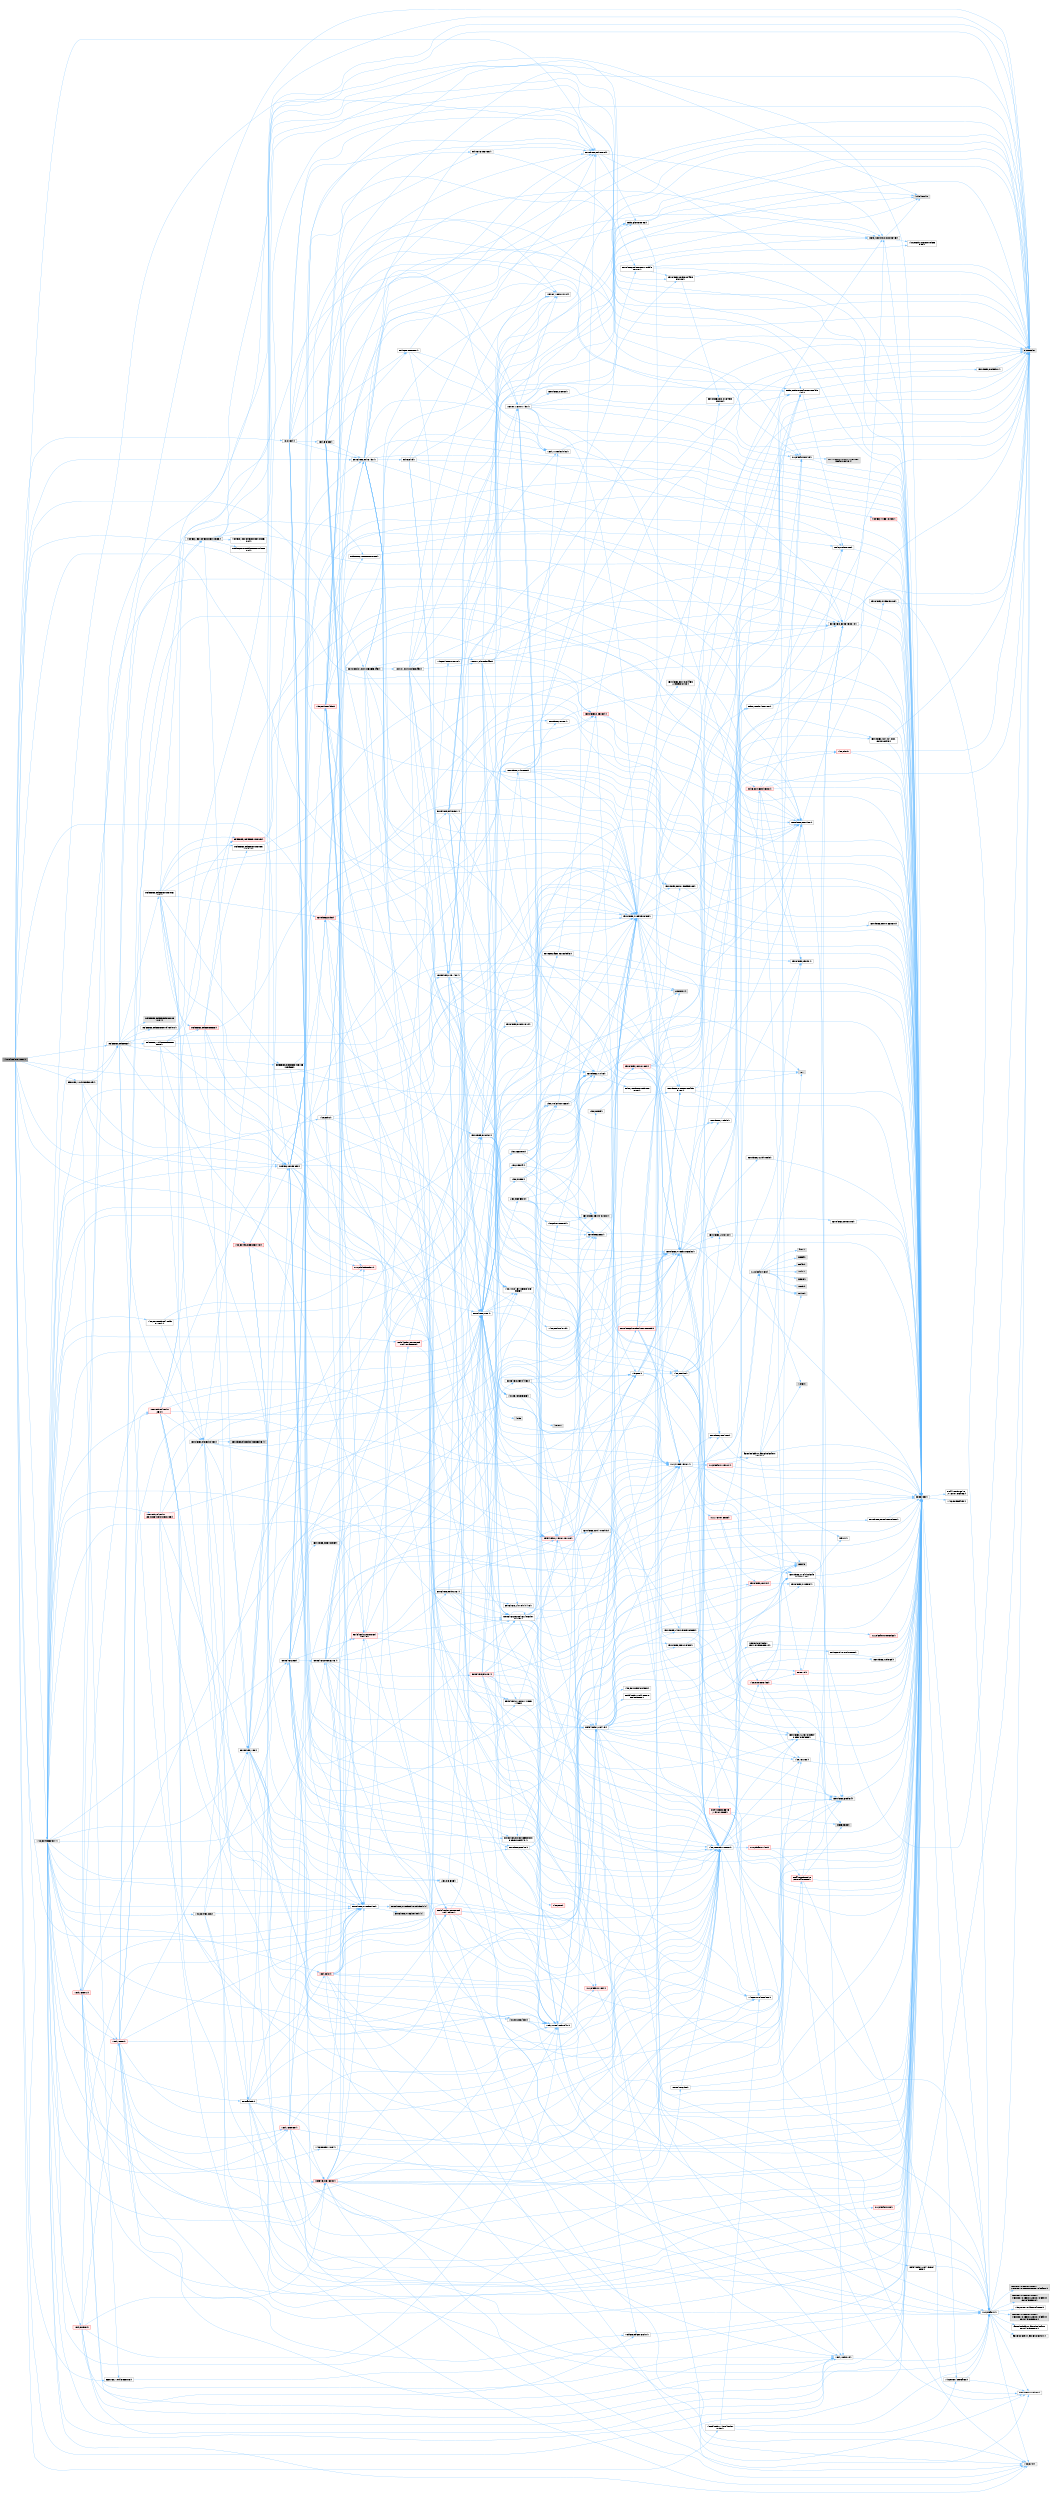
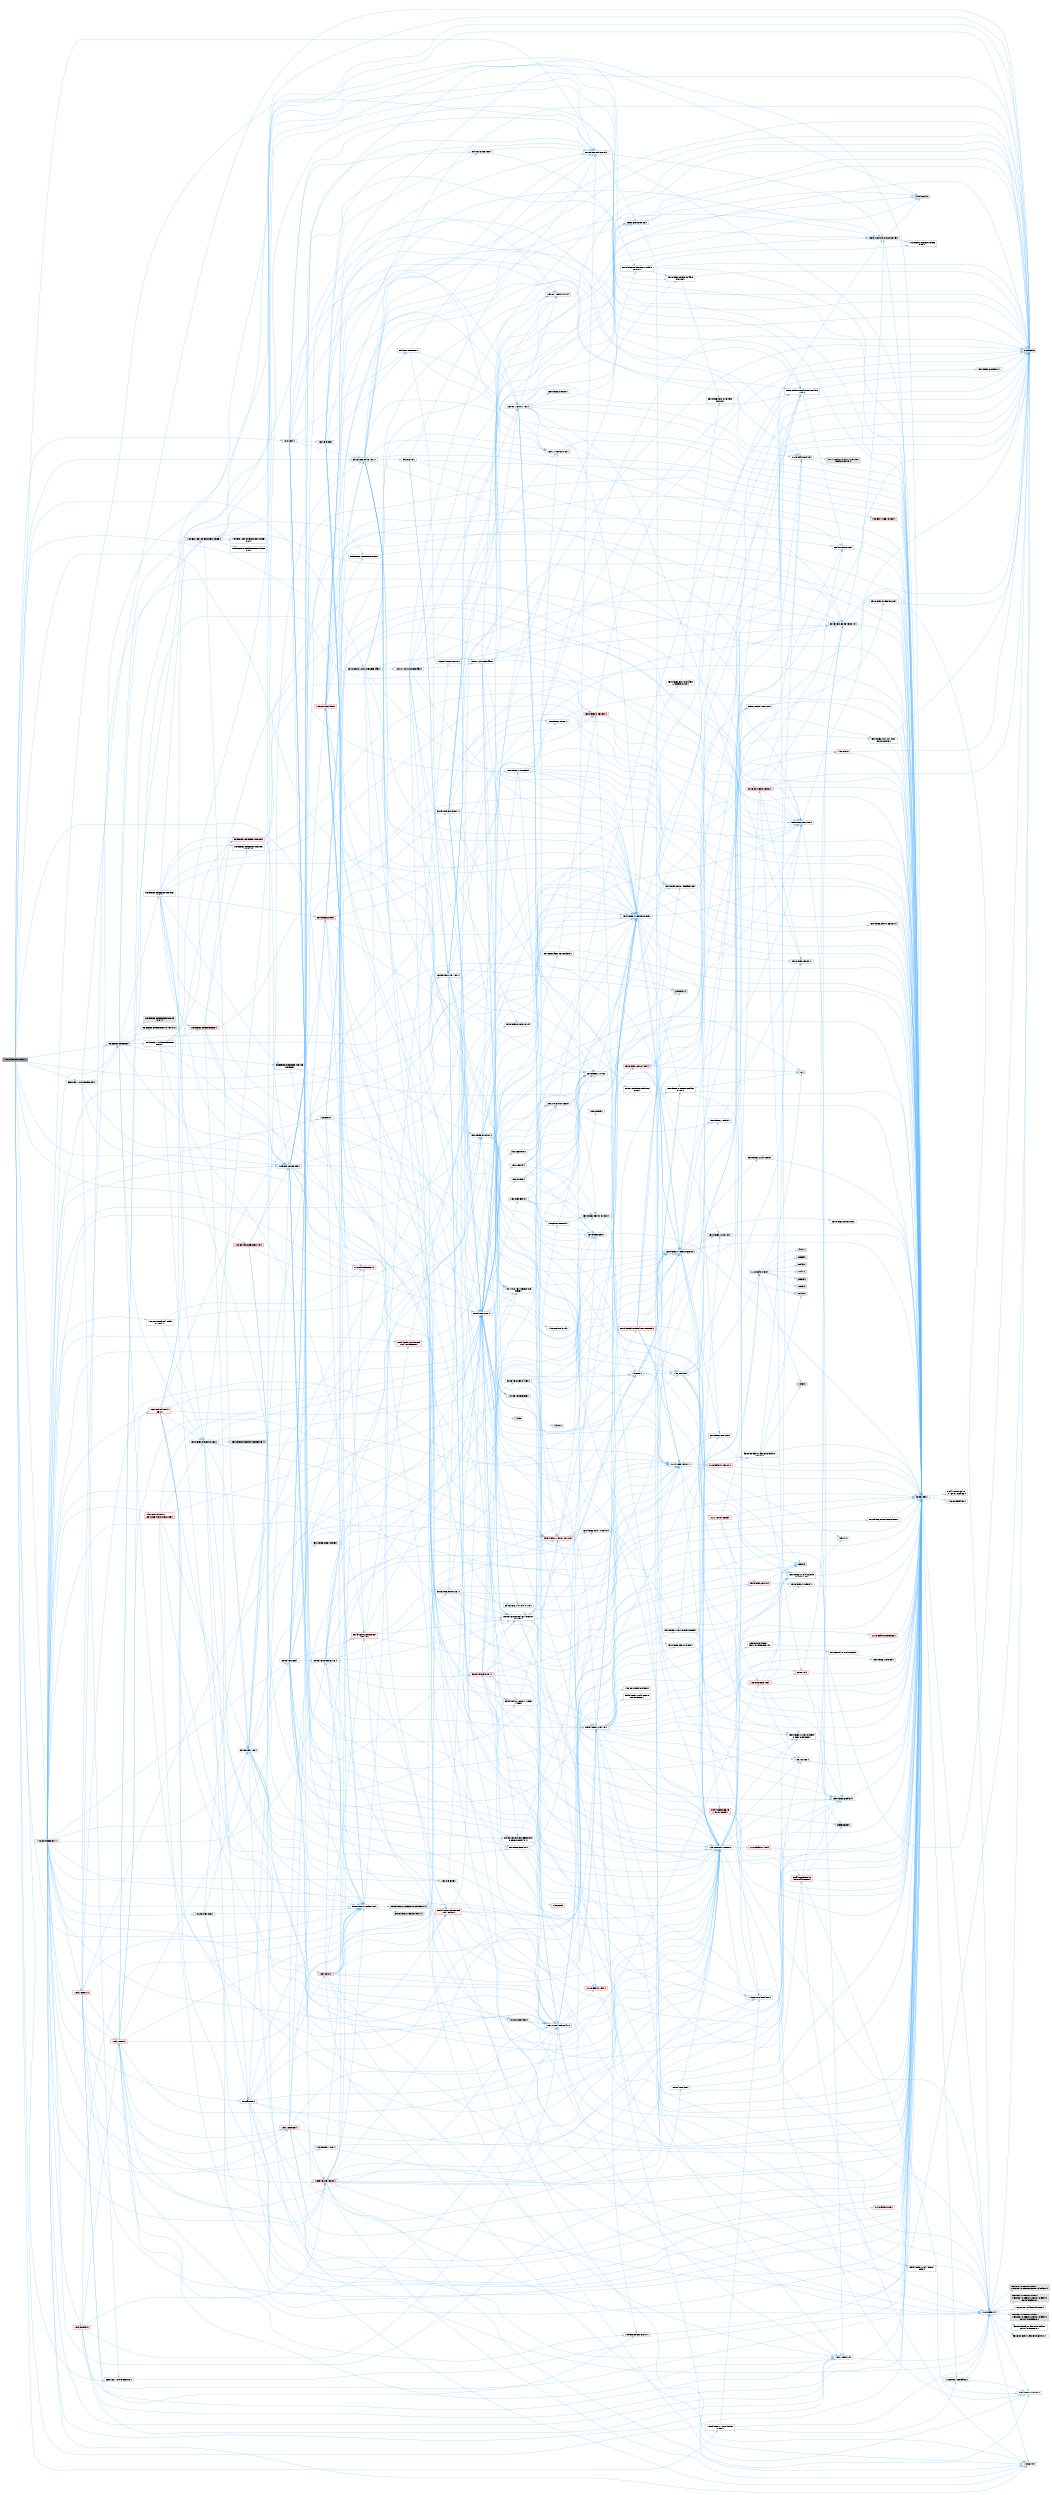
(586, 384) -> (528, 287)
(381, 814) -> none
